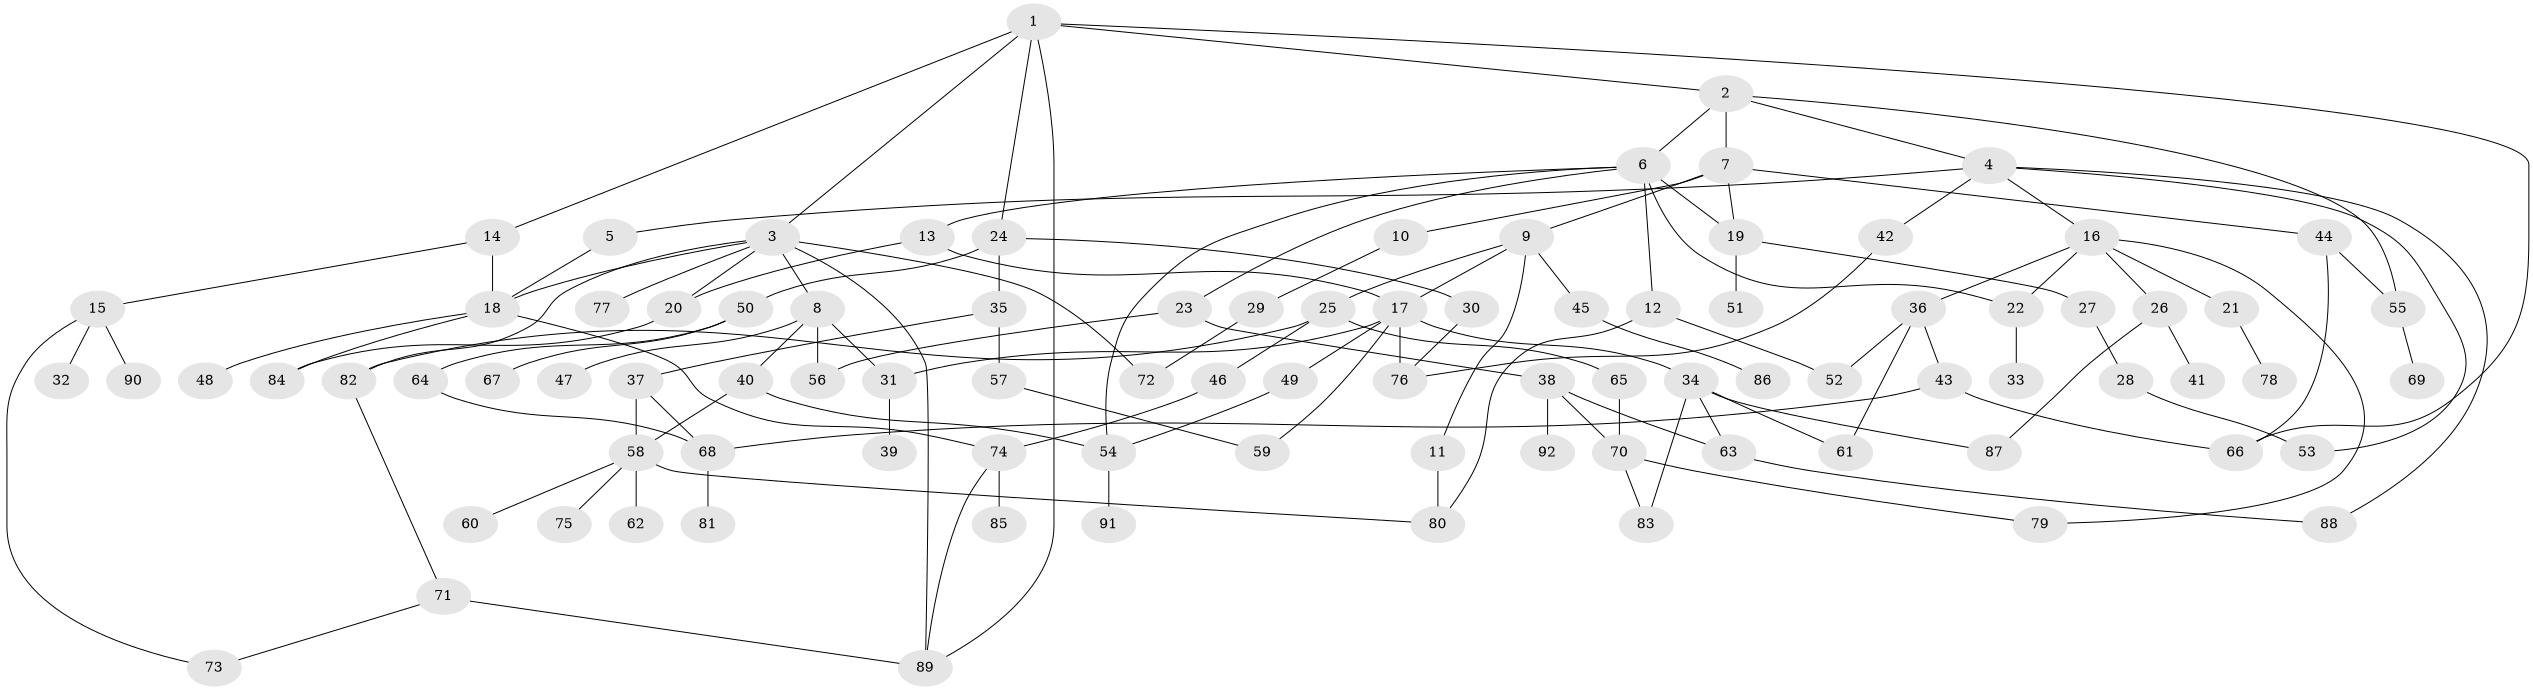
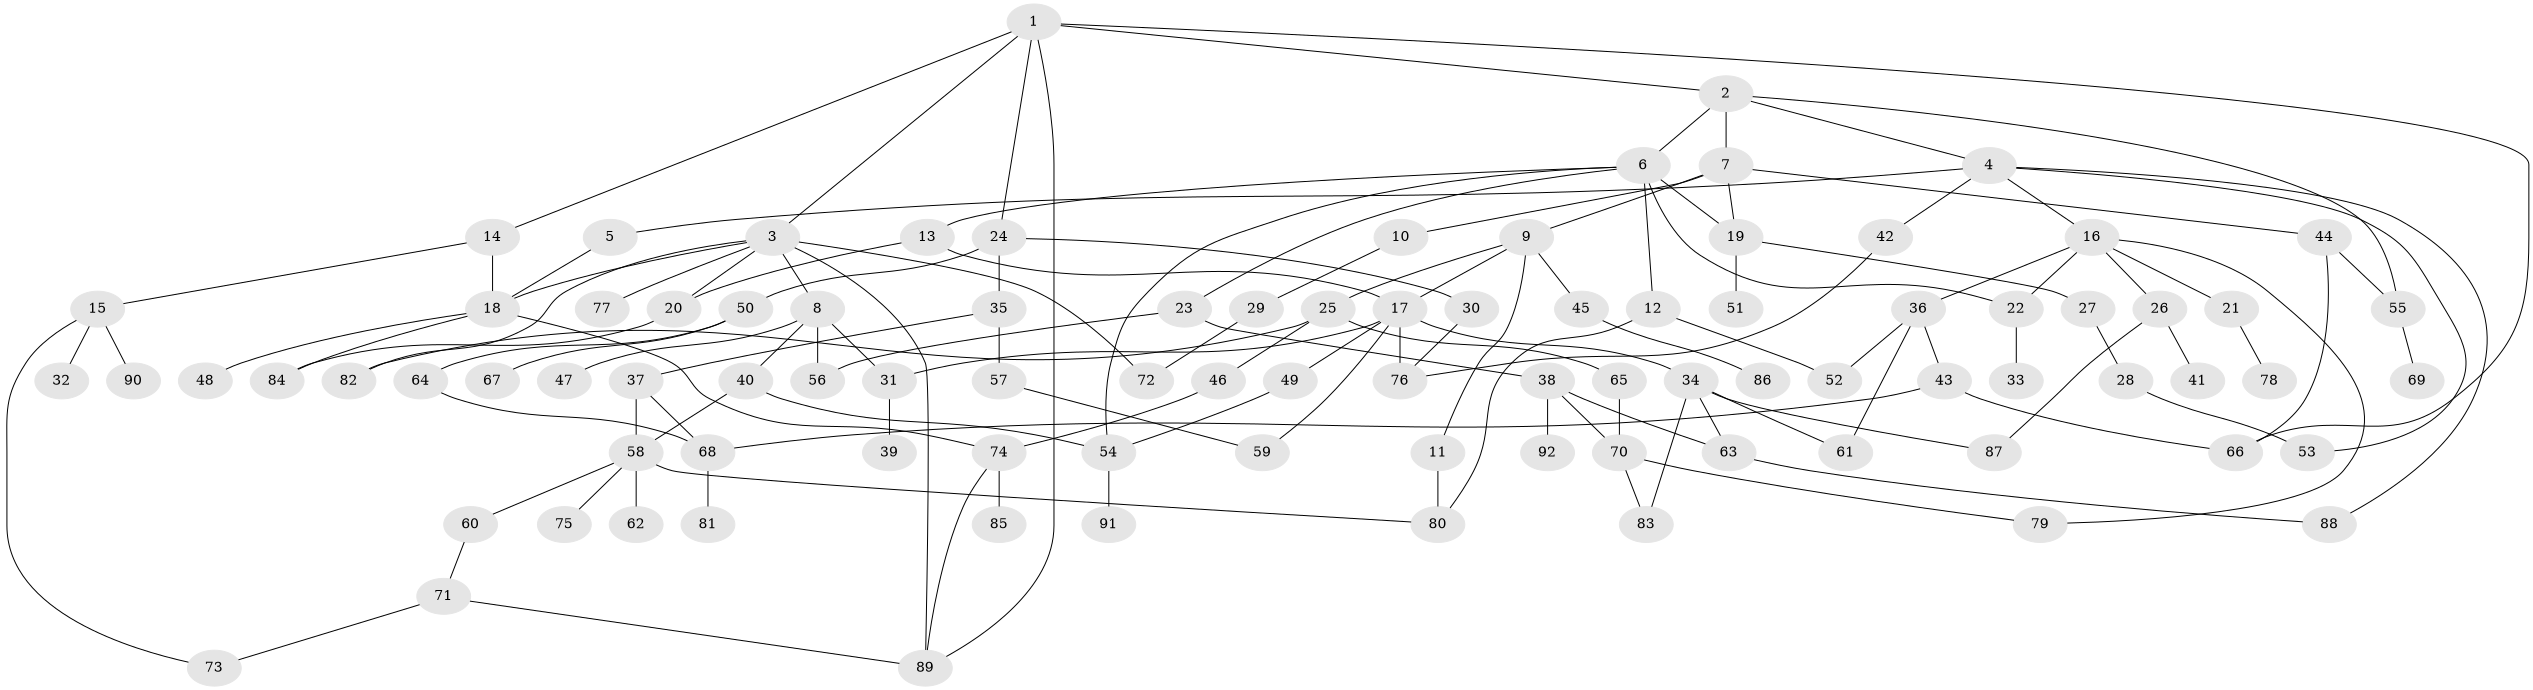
(396, 489) -> (457, 560)
